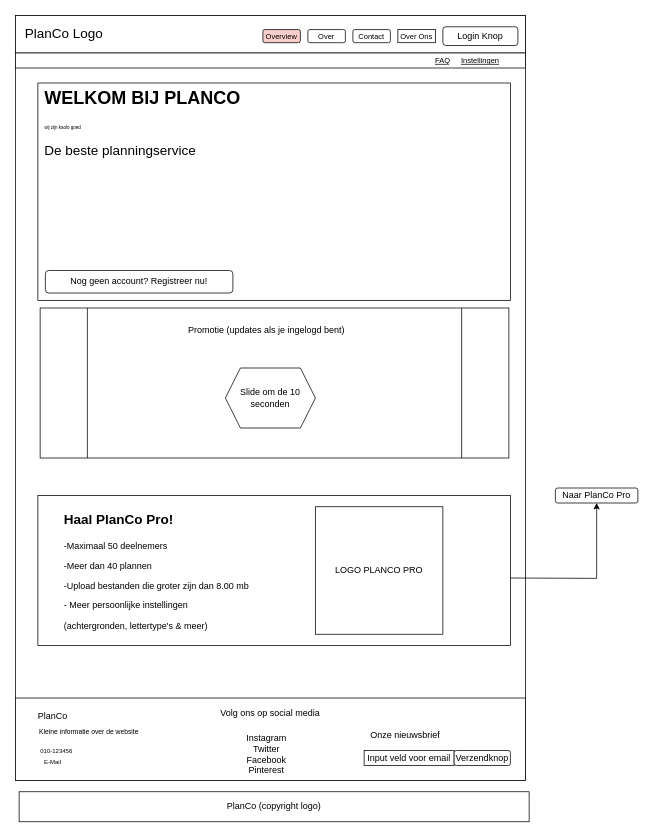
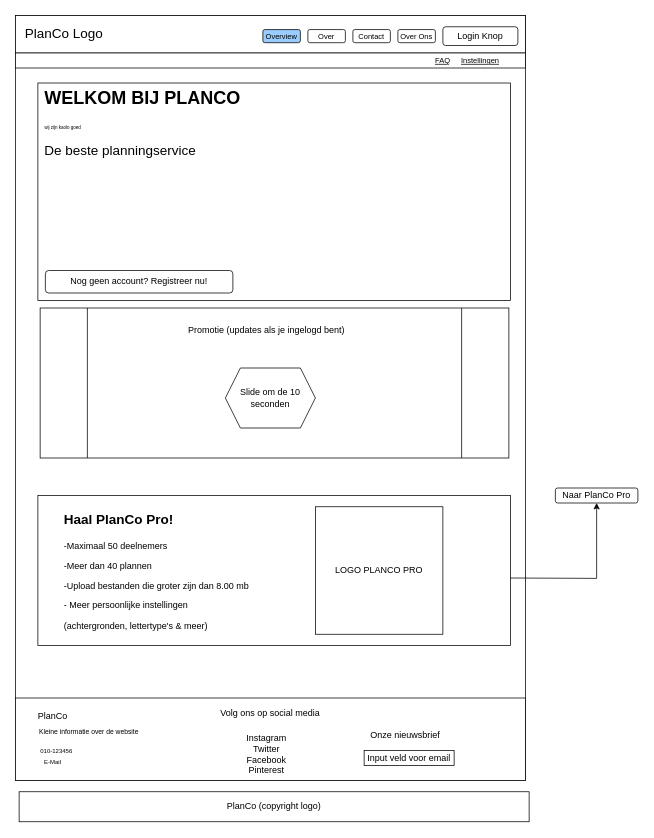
(282, 36) -> (282, 36)
(417, 36) -> (417, 36)
(482, 758) -> none
